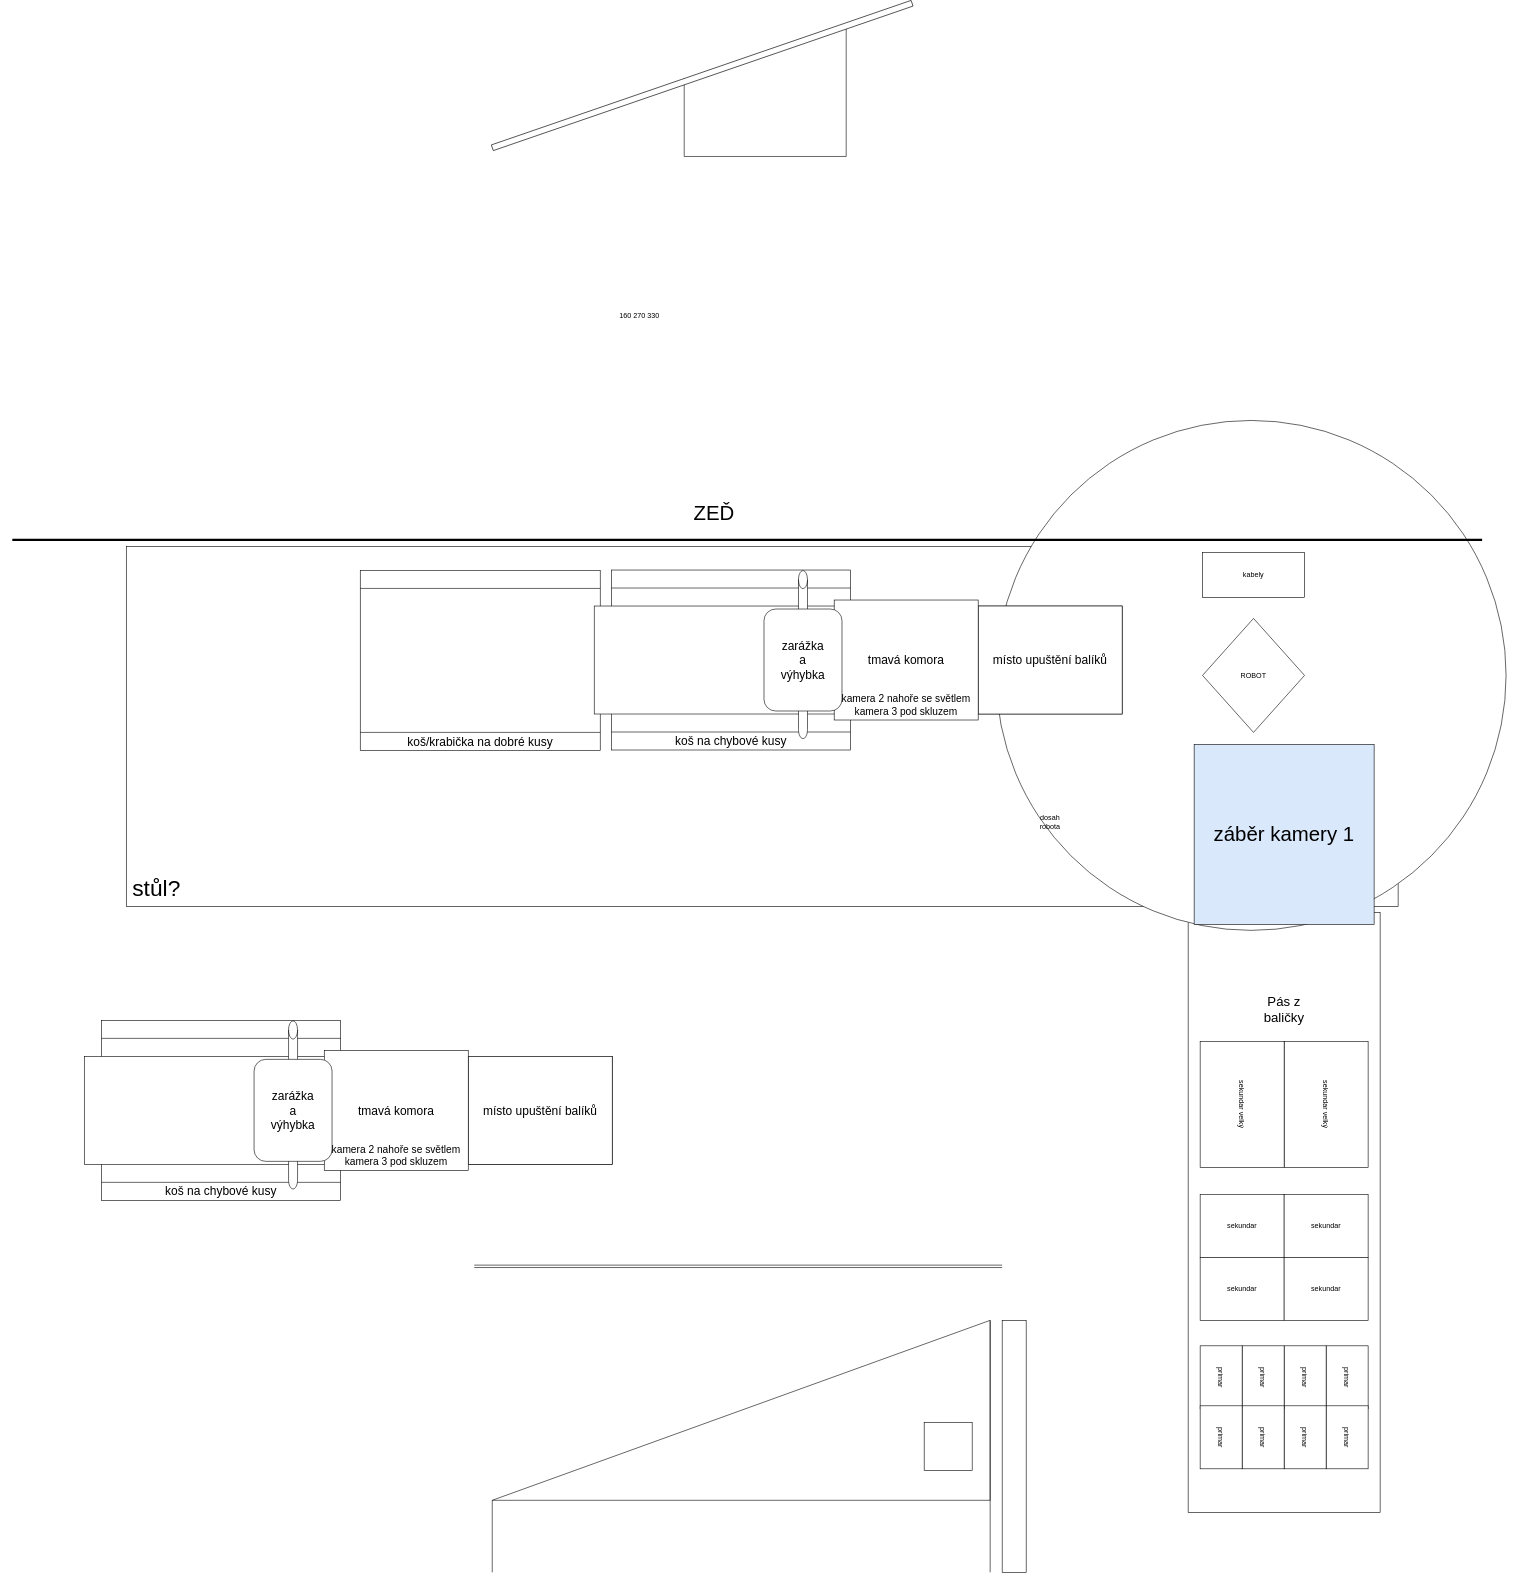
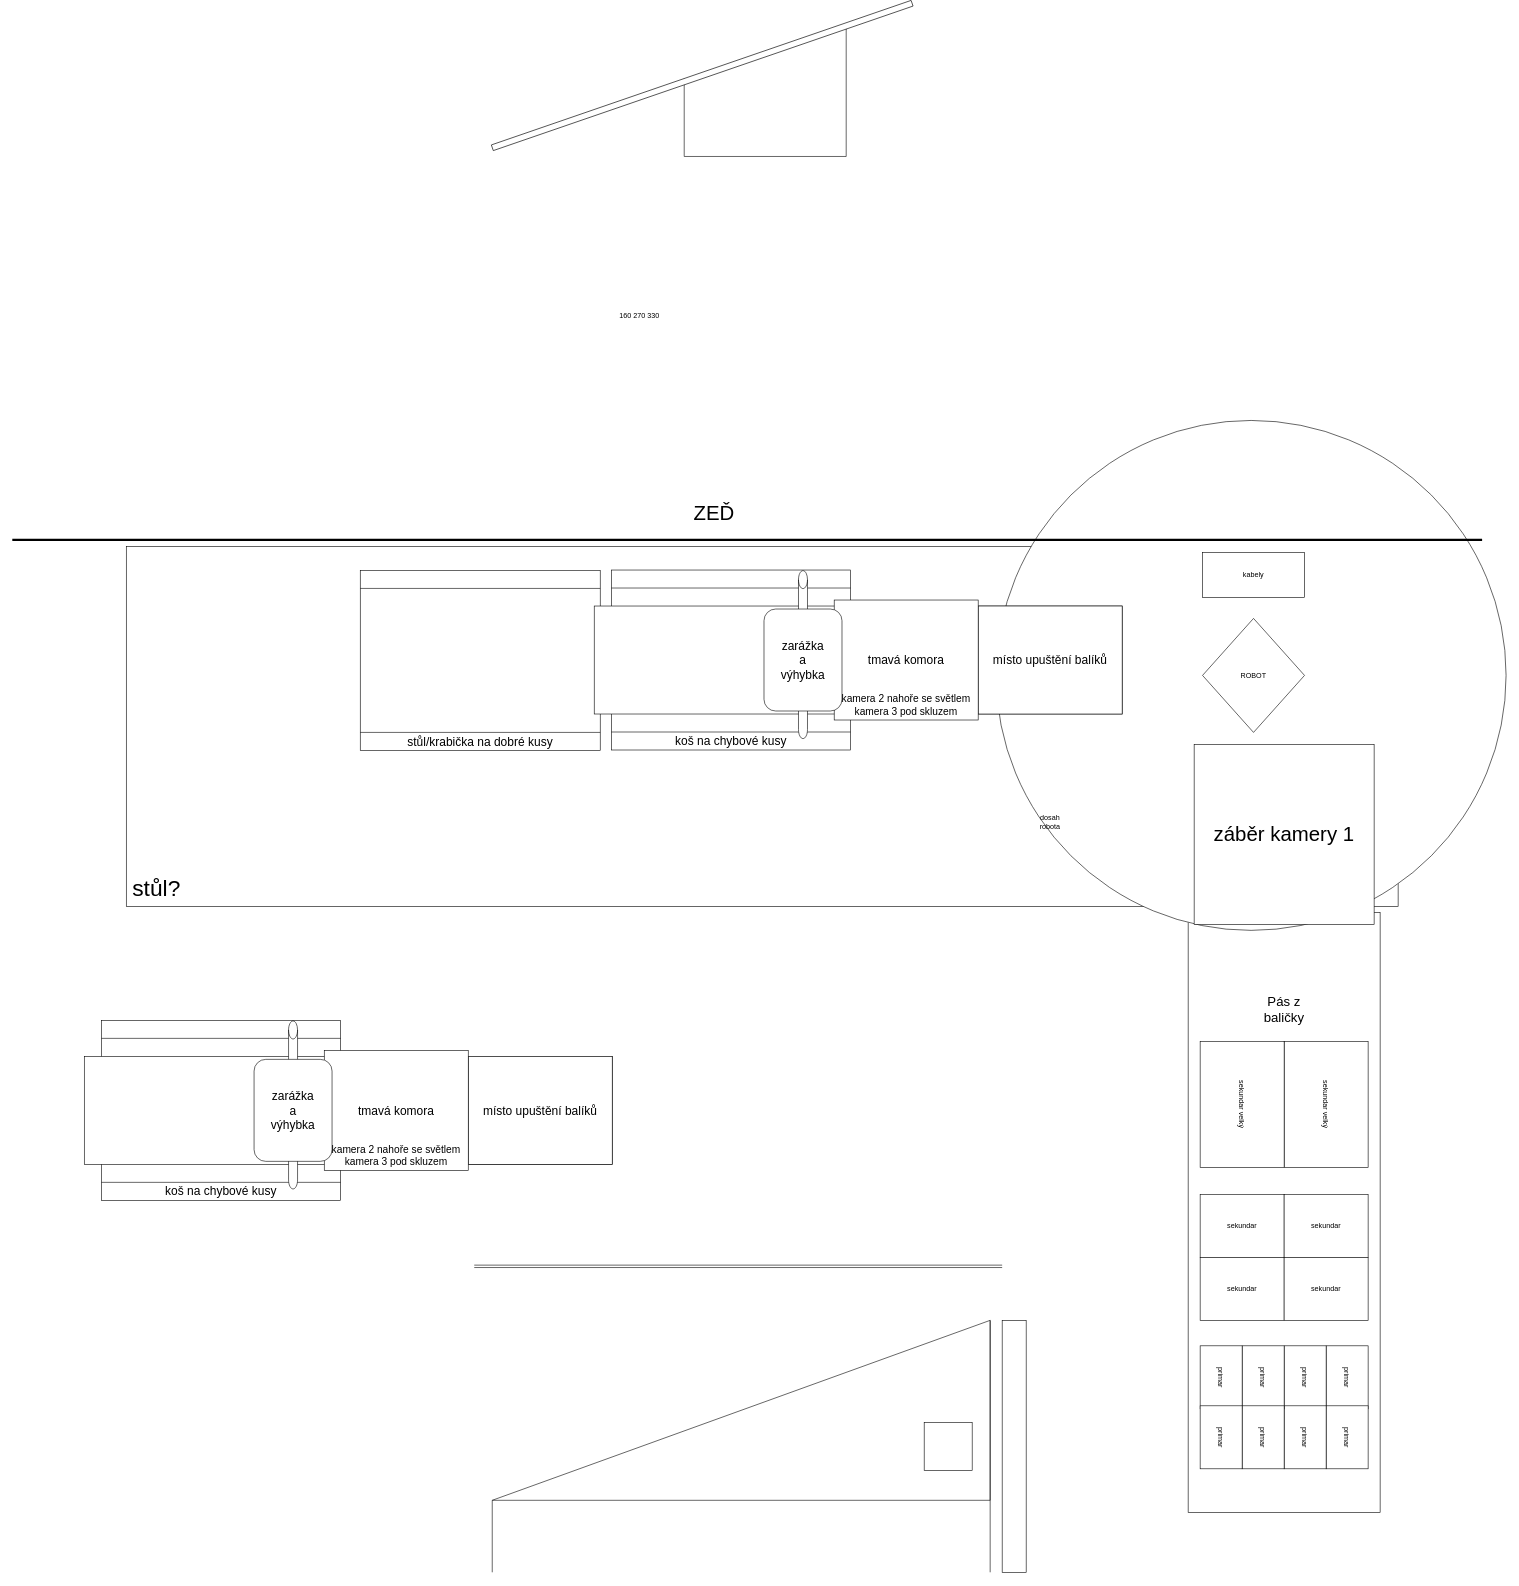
(480, 741) -> (480, 741)
(1284, 834) -> (1284, 834)
